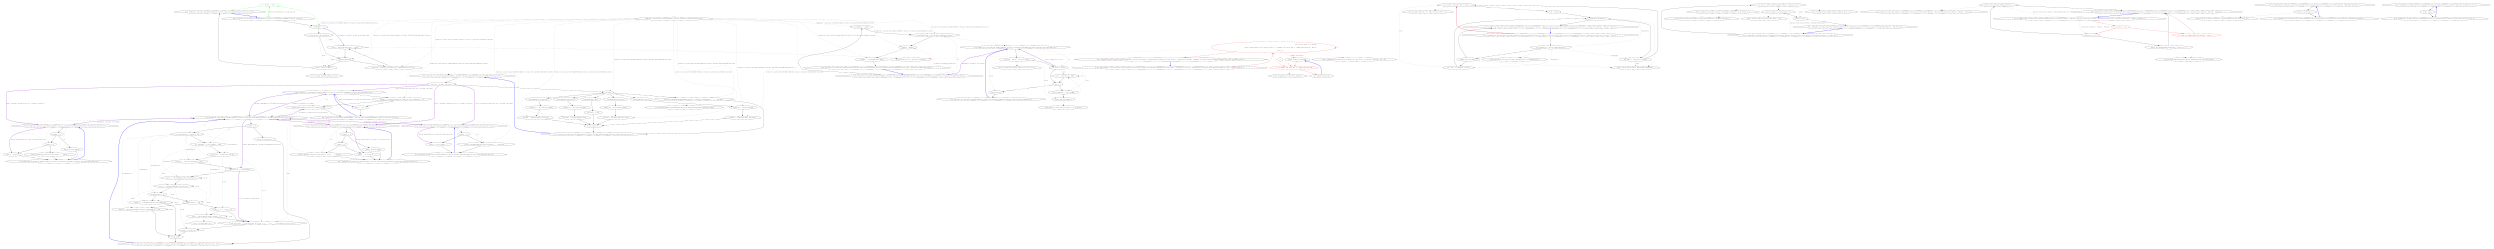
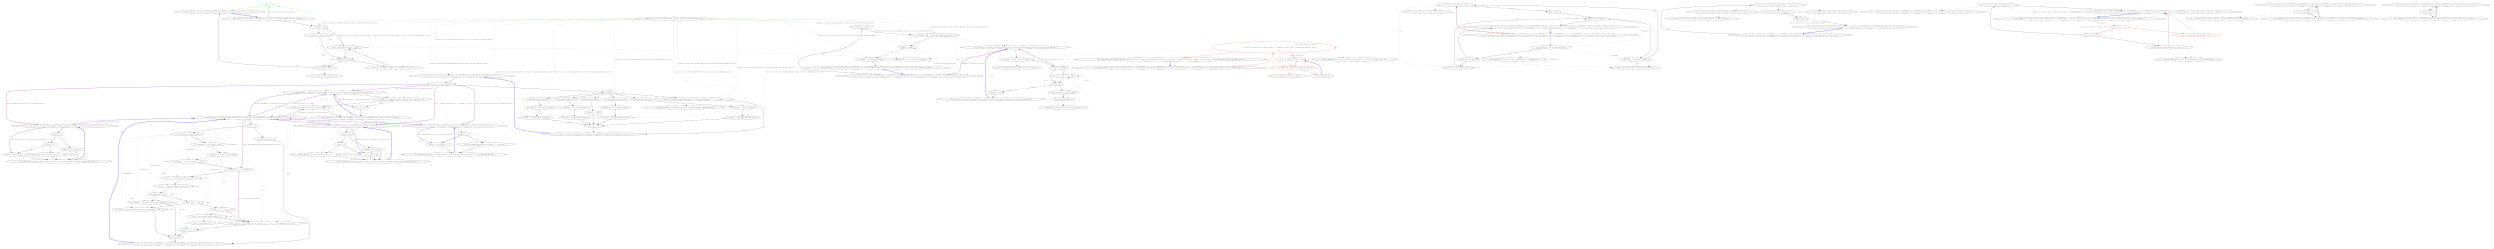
(1764, 19) -> none
